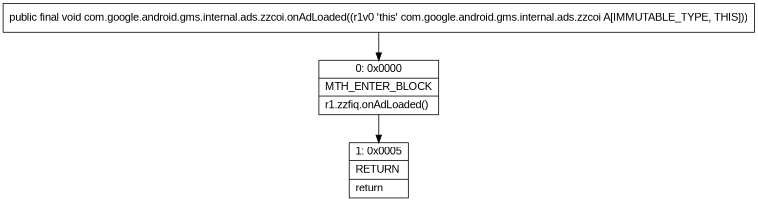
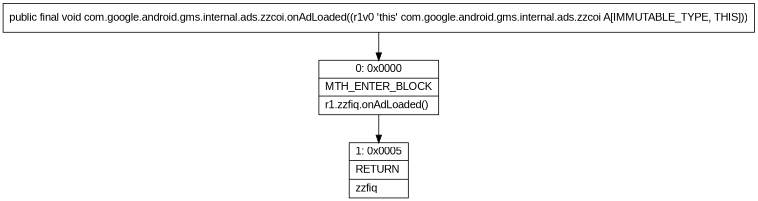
(369, 188) -> (366, 188)
